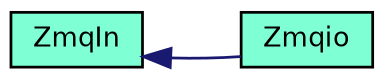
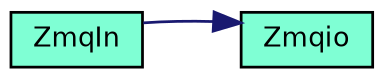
(206, 58) -> (178, 21)
